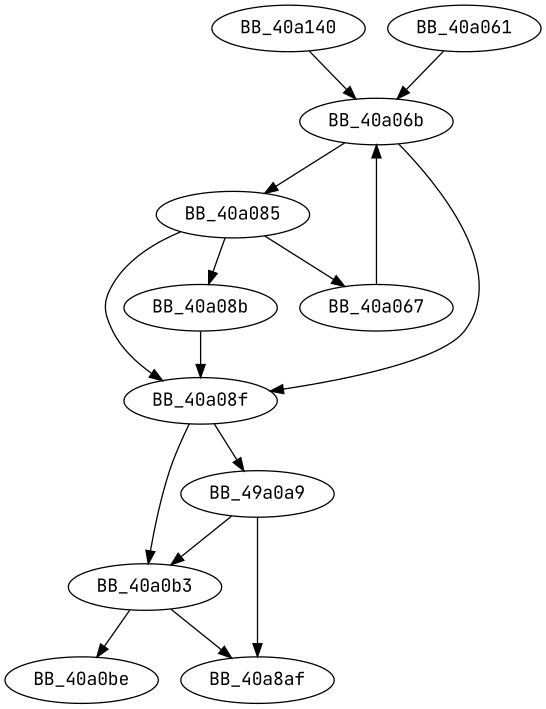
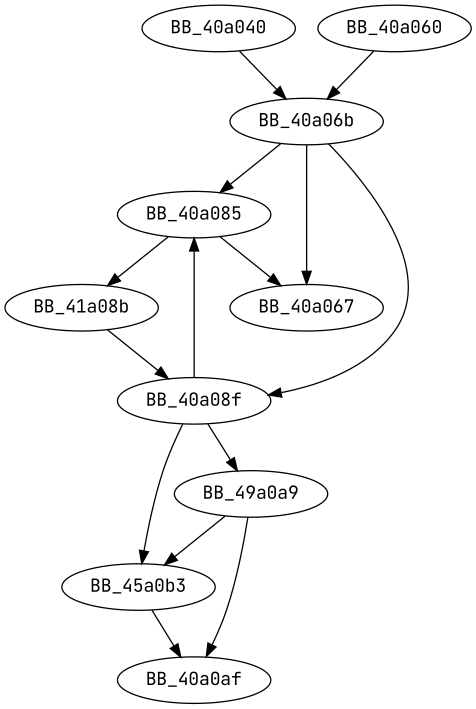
(289, 28) -> (219, 28)
(464, 28) -> (395, 28)
(376, 221) -> (307, 208)
(108, 293) -> (194, 314)
(201, 308) -> (82, 308)
(145, 587) -> (139, 587)
(82, 680) -> none
(257, 680) -> (194, 680)
